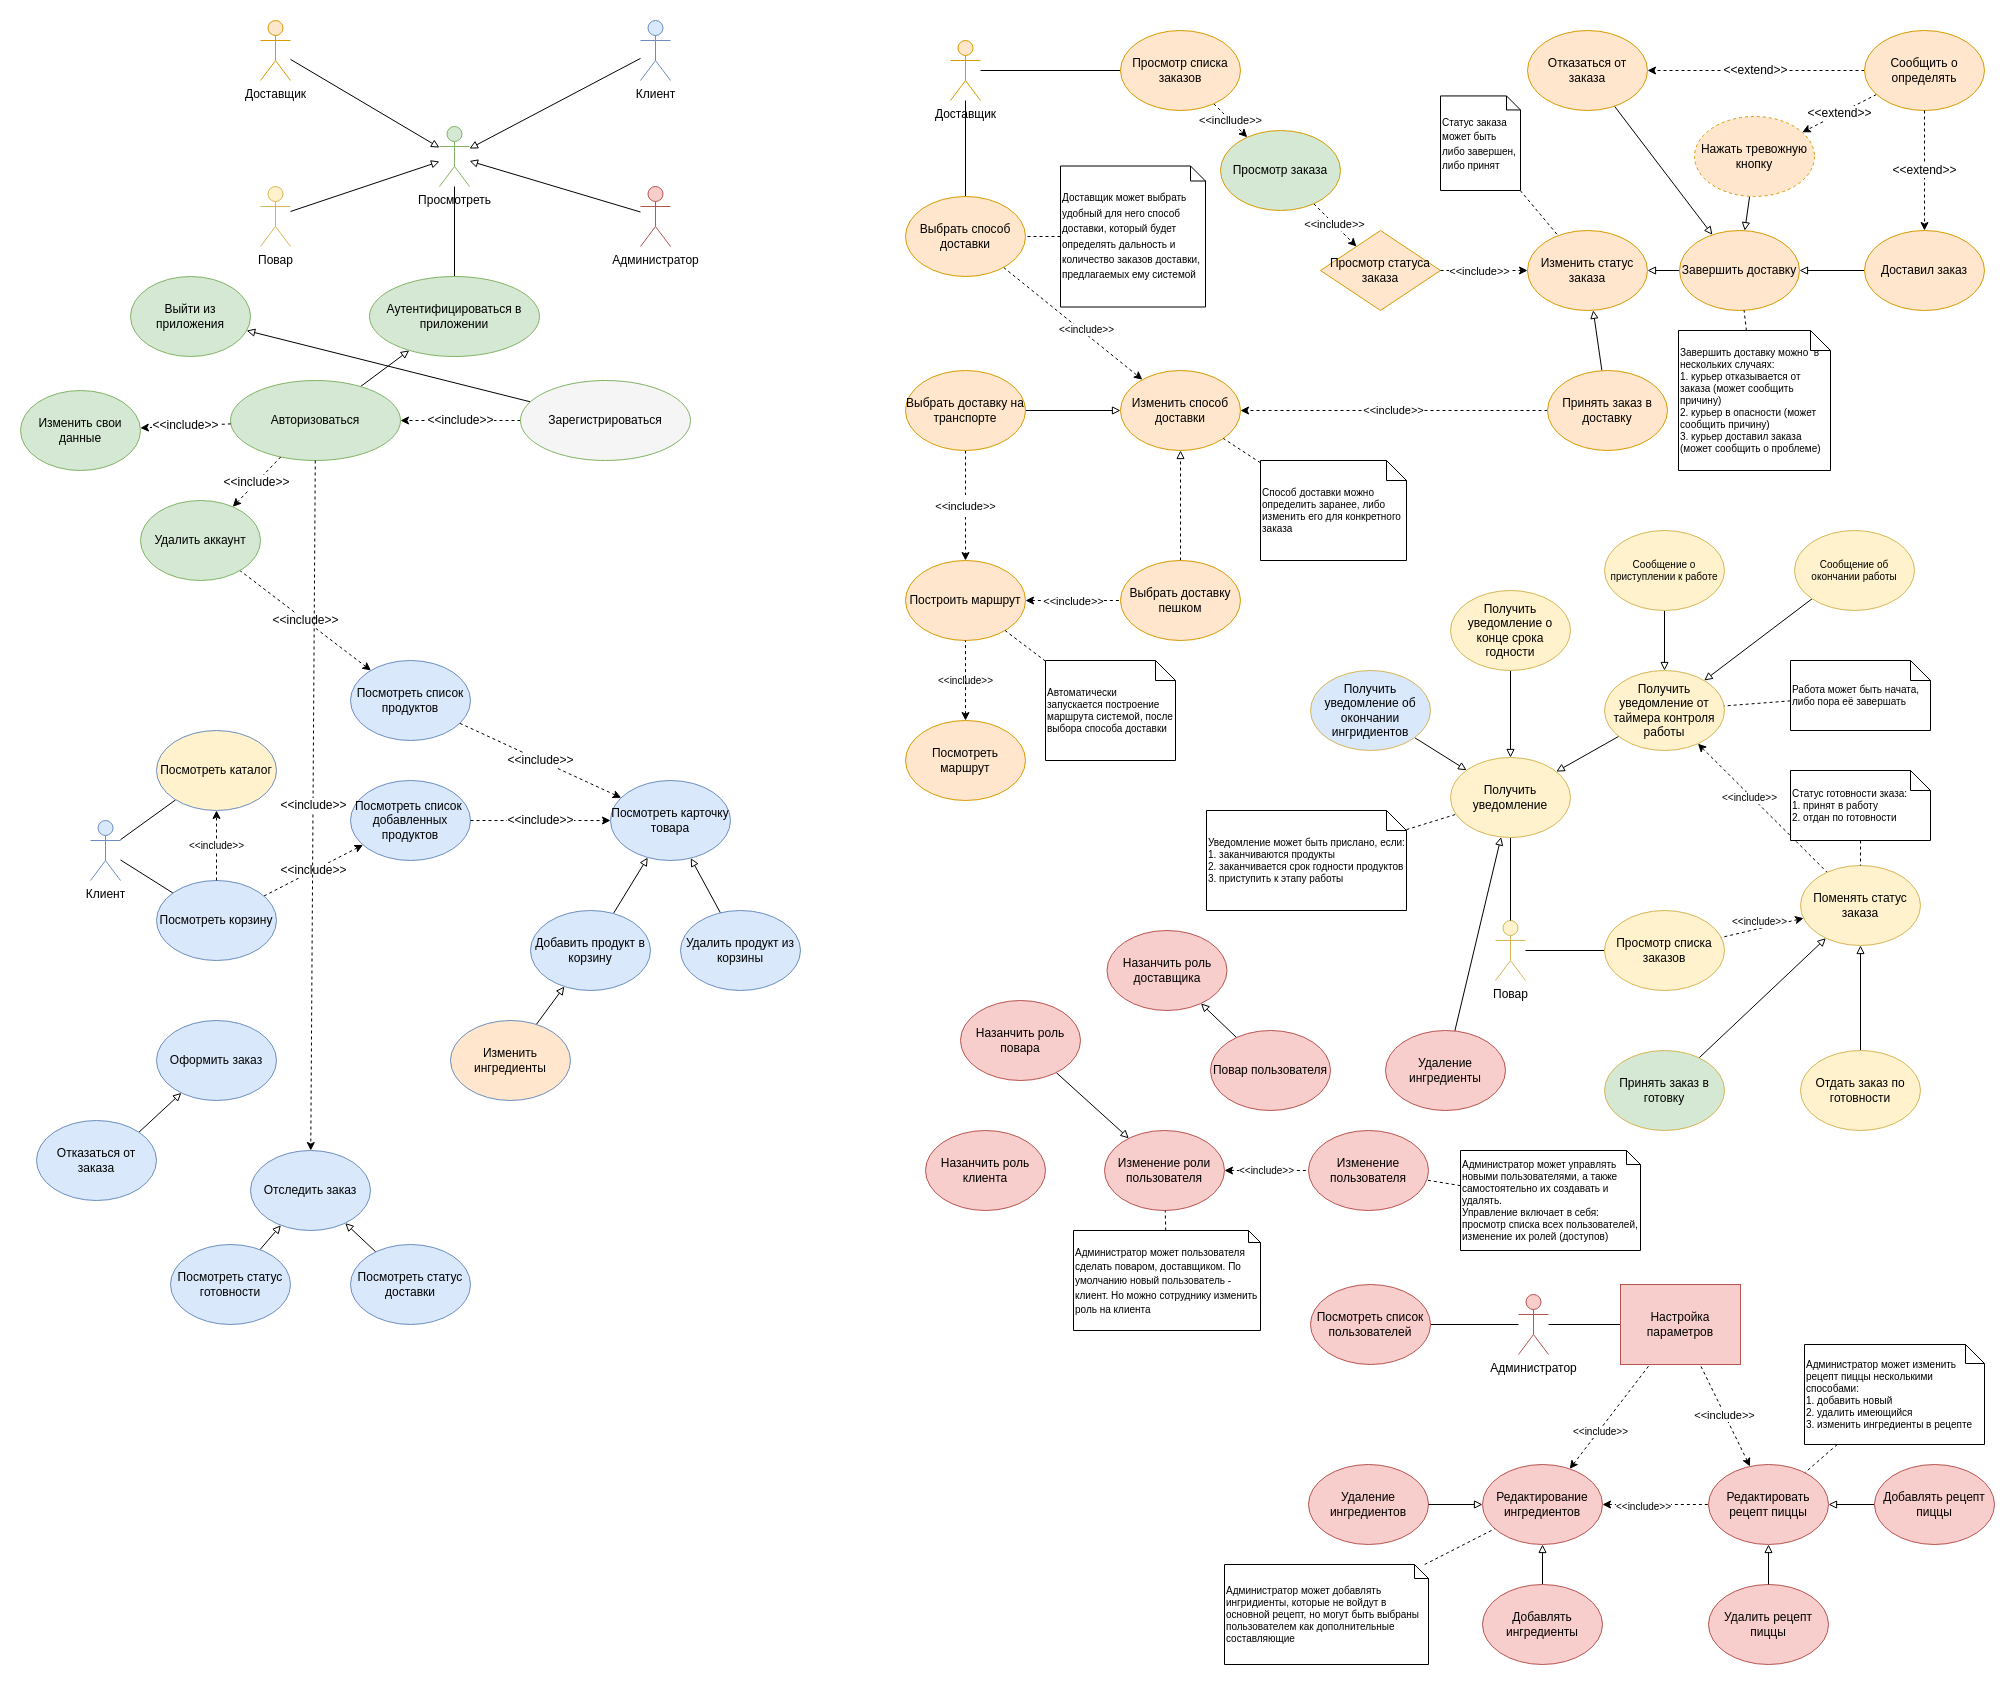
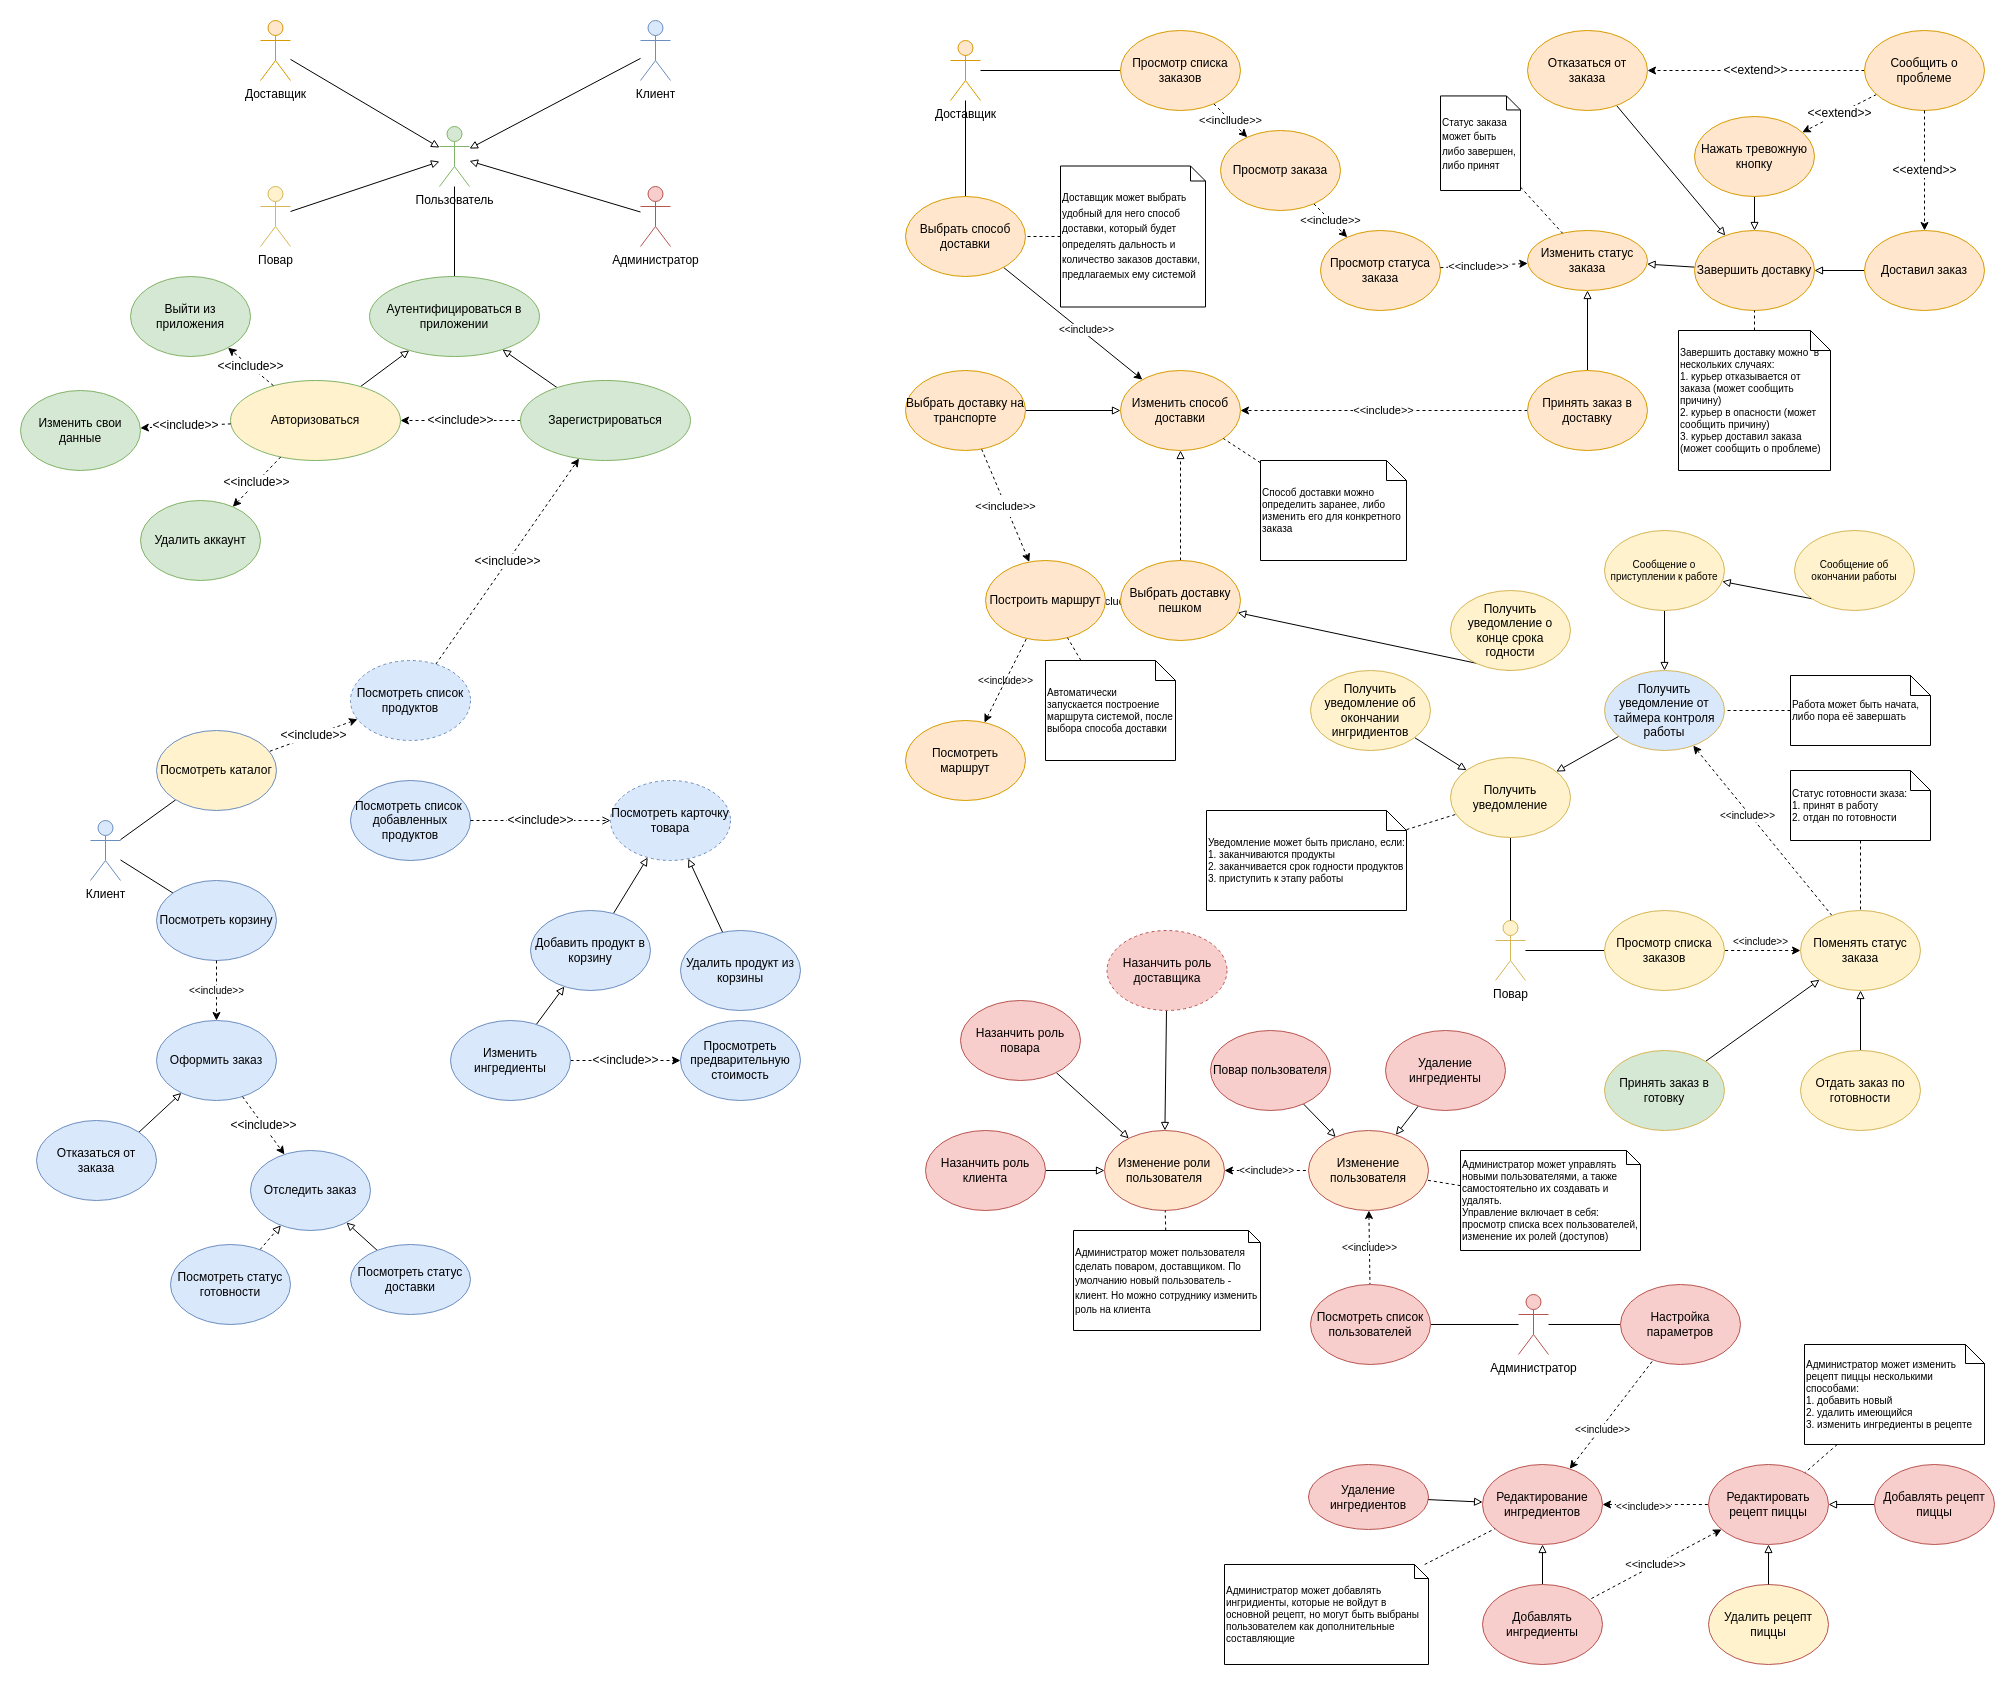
(1925, 71) -> (1925, 71)
(1755, 157) -> (1755, 157)
(1281, 171) -> (1281, 171)
(455, 201) -> (455, 201)
(1381, 271) -> (1381, 271)
(1588, 271) -> (1588, 261)
(1740, 271) -> (1755, 271)
(1039, 296) -> (1039, 296)
(392, 367) -> (533, 371)
(1608, 411) -> (1588, 411)
(316, 421) -> (316, 421)
(606, 421) -> (606, 421)
(966, 601) -> (1046, 601)
(303, 619) -> (326, 731)
(1762, 637) -> (1772, 591)
(1861, 696) -> (1861, 711)
(411, 701) -> (411, 701)
(1511, 710) -> (1360, 639)
(1371, 711) -> (1371, 711)
(1665, 711) -> (1665, 711)
(537, 759) -> (506, 564)
(313, 802) -> (253, 369)
(602, 821) -> (604, 821)
(671, 821) -> (671, 821)
(217, 849) -> (217, 987)
(310, 872) -> none
(1861, 906) -> (1861, 951)
(1477, 938) -> (1410, 1117)
(741, 951) -> (741, 971)
(1167, 971) -> (1167, 971)
(1222, 1024) -> (1317, 1118)
(511, 1061) -> (511, 1061)
none -> (622, 1061)
none -> (741, 1061)
none -> (1166, 1066)
none -> (261, 1123)
none -> (1071, 1171)
(1165, 1171) -> (1165, 1171)
(1369, 1171) -> (1369, 1171)
(268, 1240) -> (268, 1240)
none -> (1369, 1250)
(411, 1285) -> (411, 1280)
(1681, 1325) -> (1681, 1325)
(1724, 1413) -> (1653, 1566)
(1369, 1505) -> (1369, 1497)
(1769, 1625) -> (1769, 1625)
